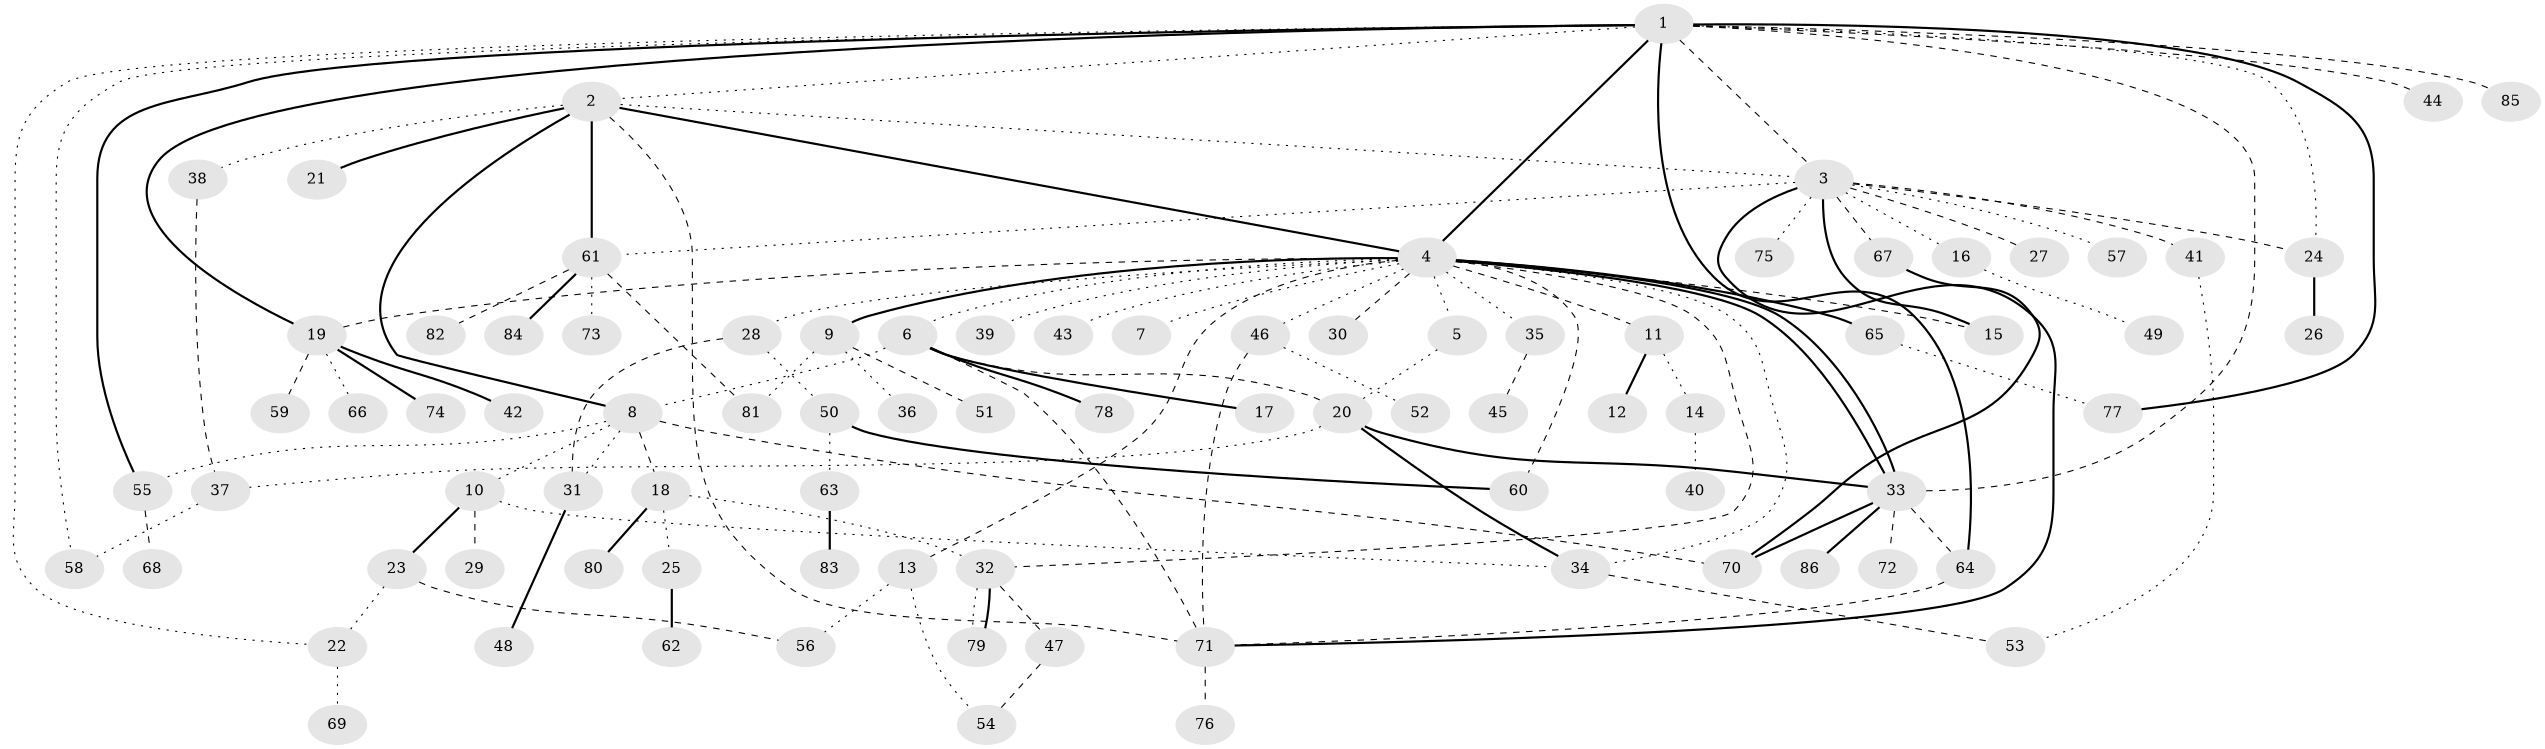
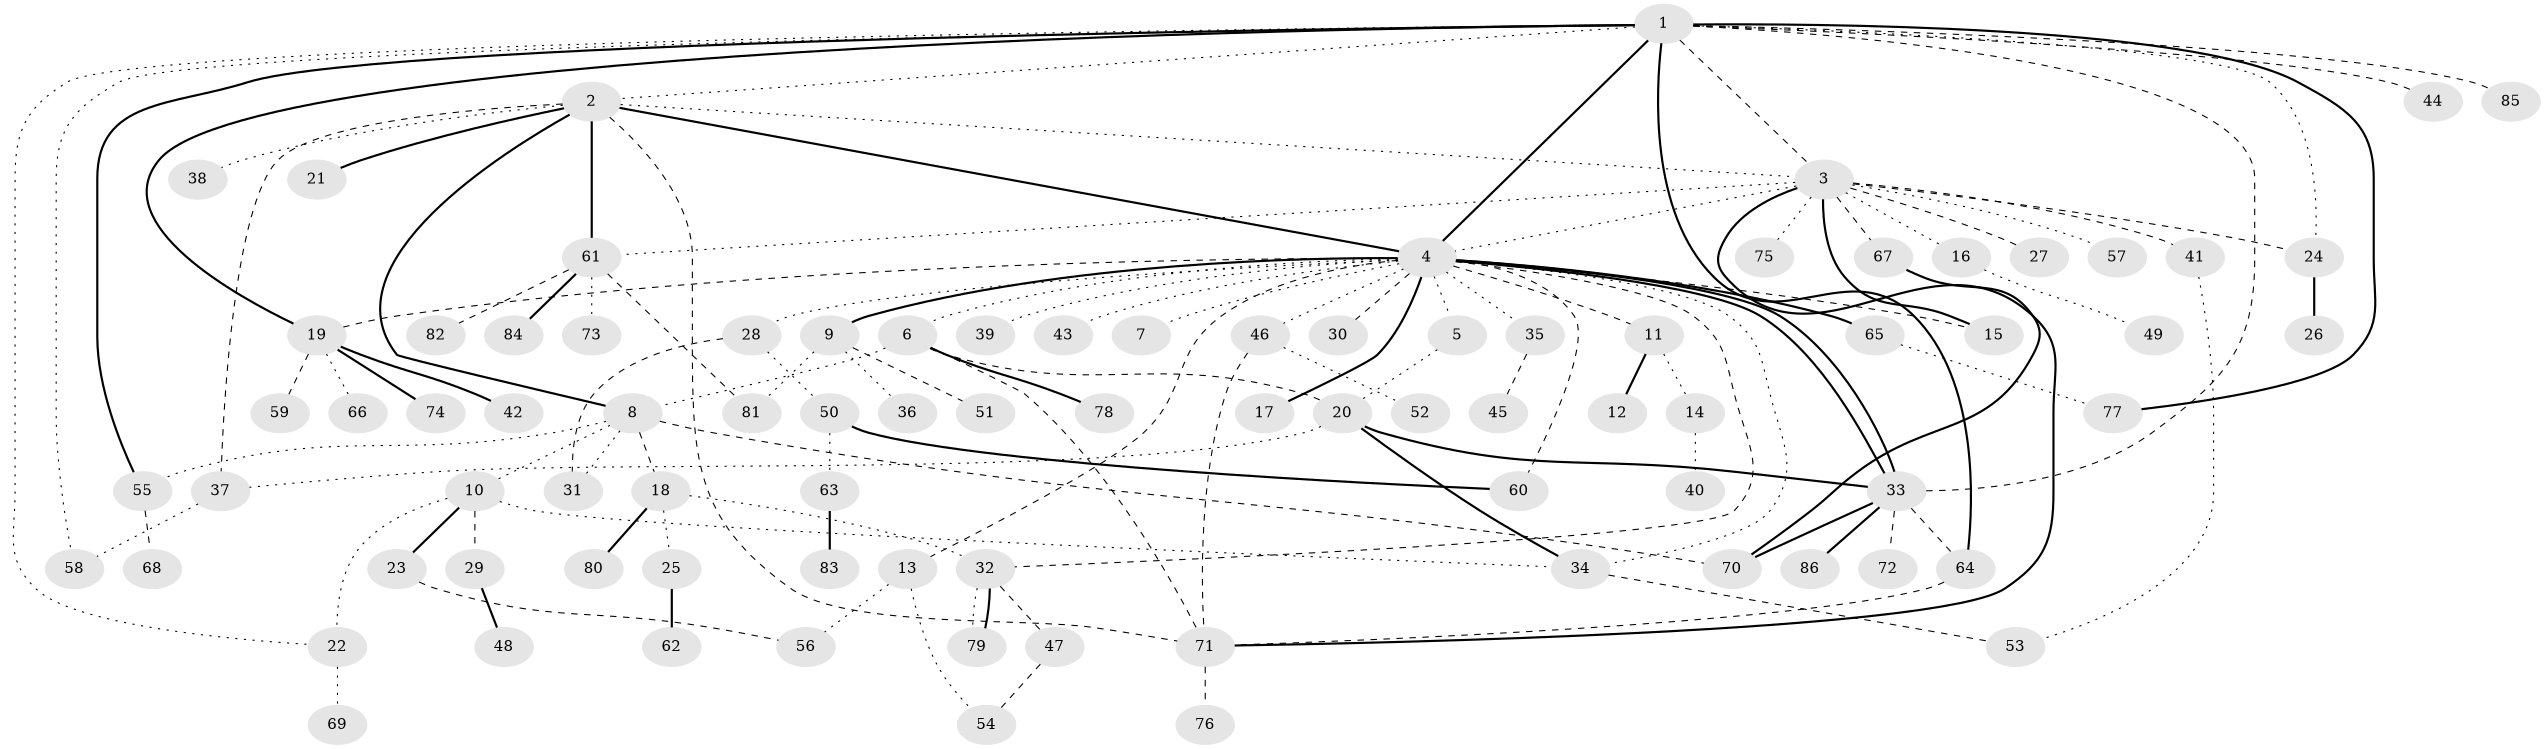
none -> (1626, 219)
(197, 336) -> (271, 171)
(1082, 383) -> (1373, 358)
(539, 569) -> (490, 610)
(367, 608) -> (366, 541)
